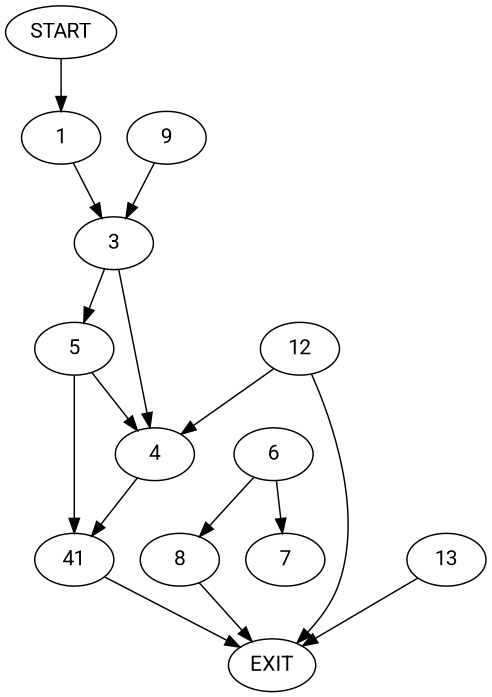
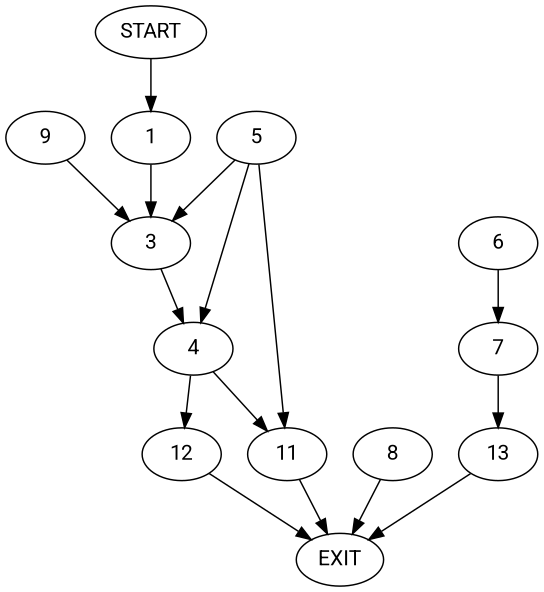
(97, 289) -> (209, 185)
none -> (498, 394)
(234, 397) -> (188, 394)
(232, 502) -> none
(74, 560) -> (287, 454)
